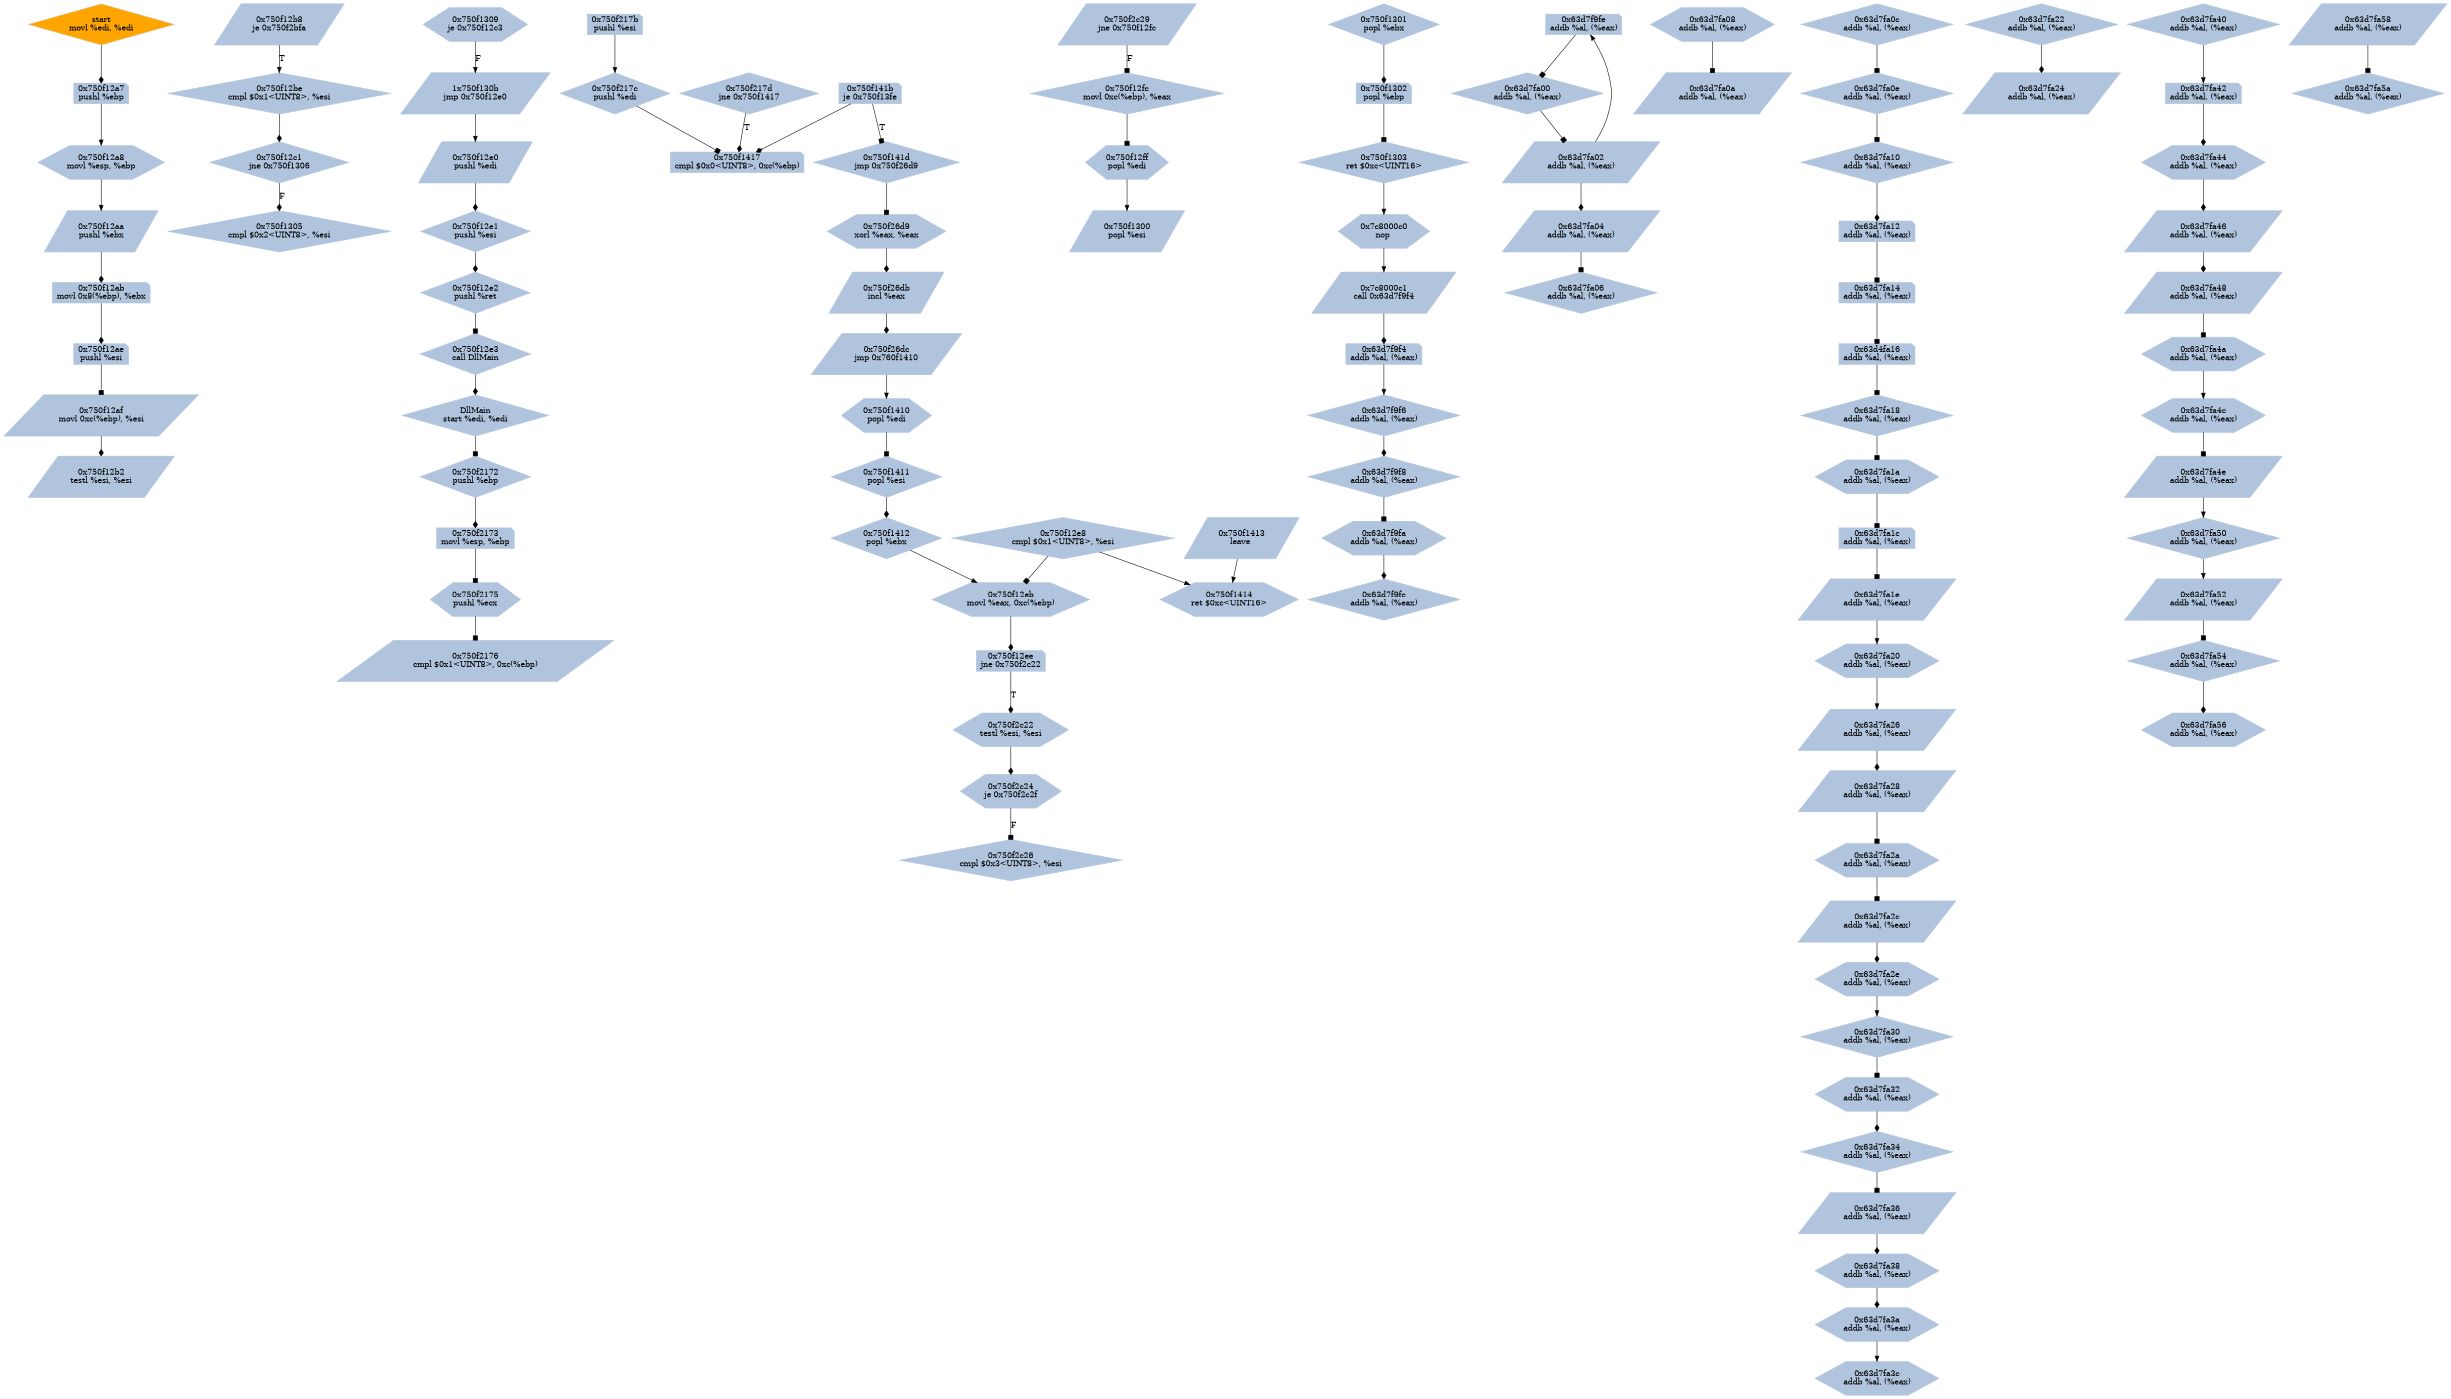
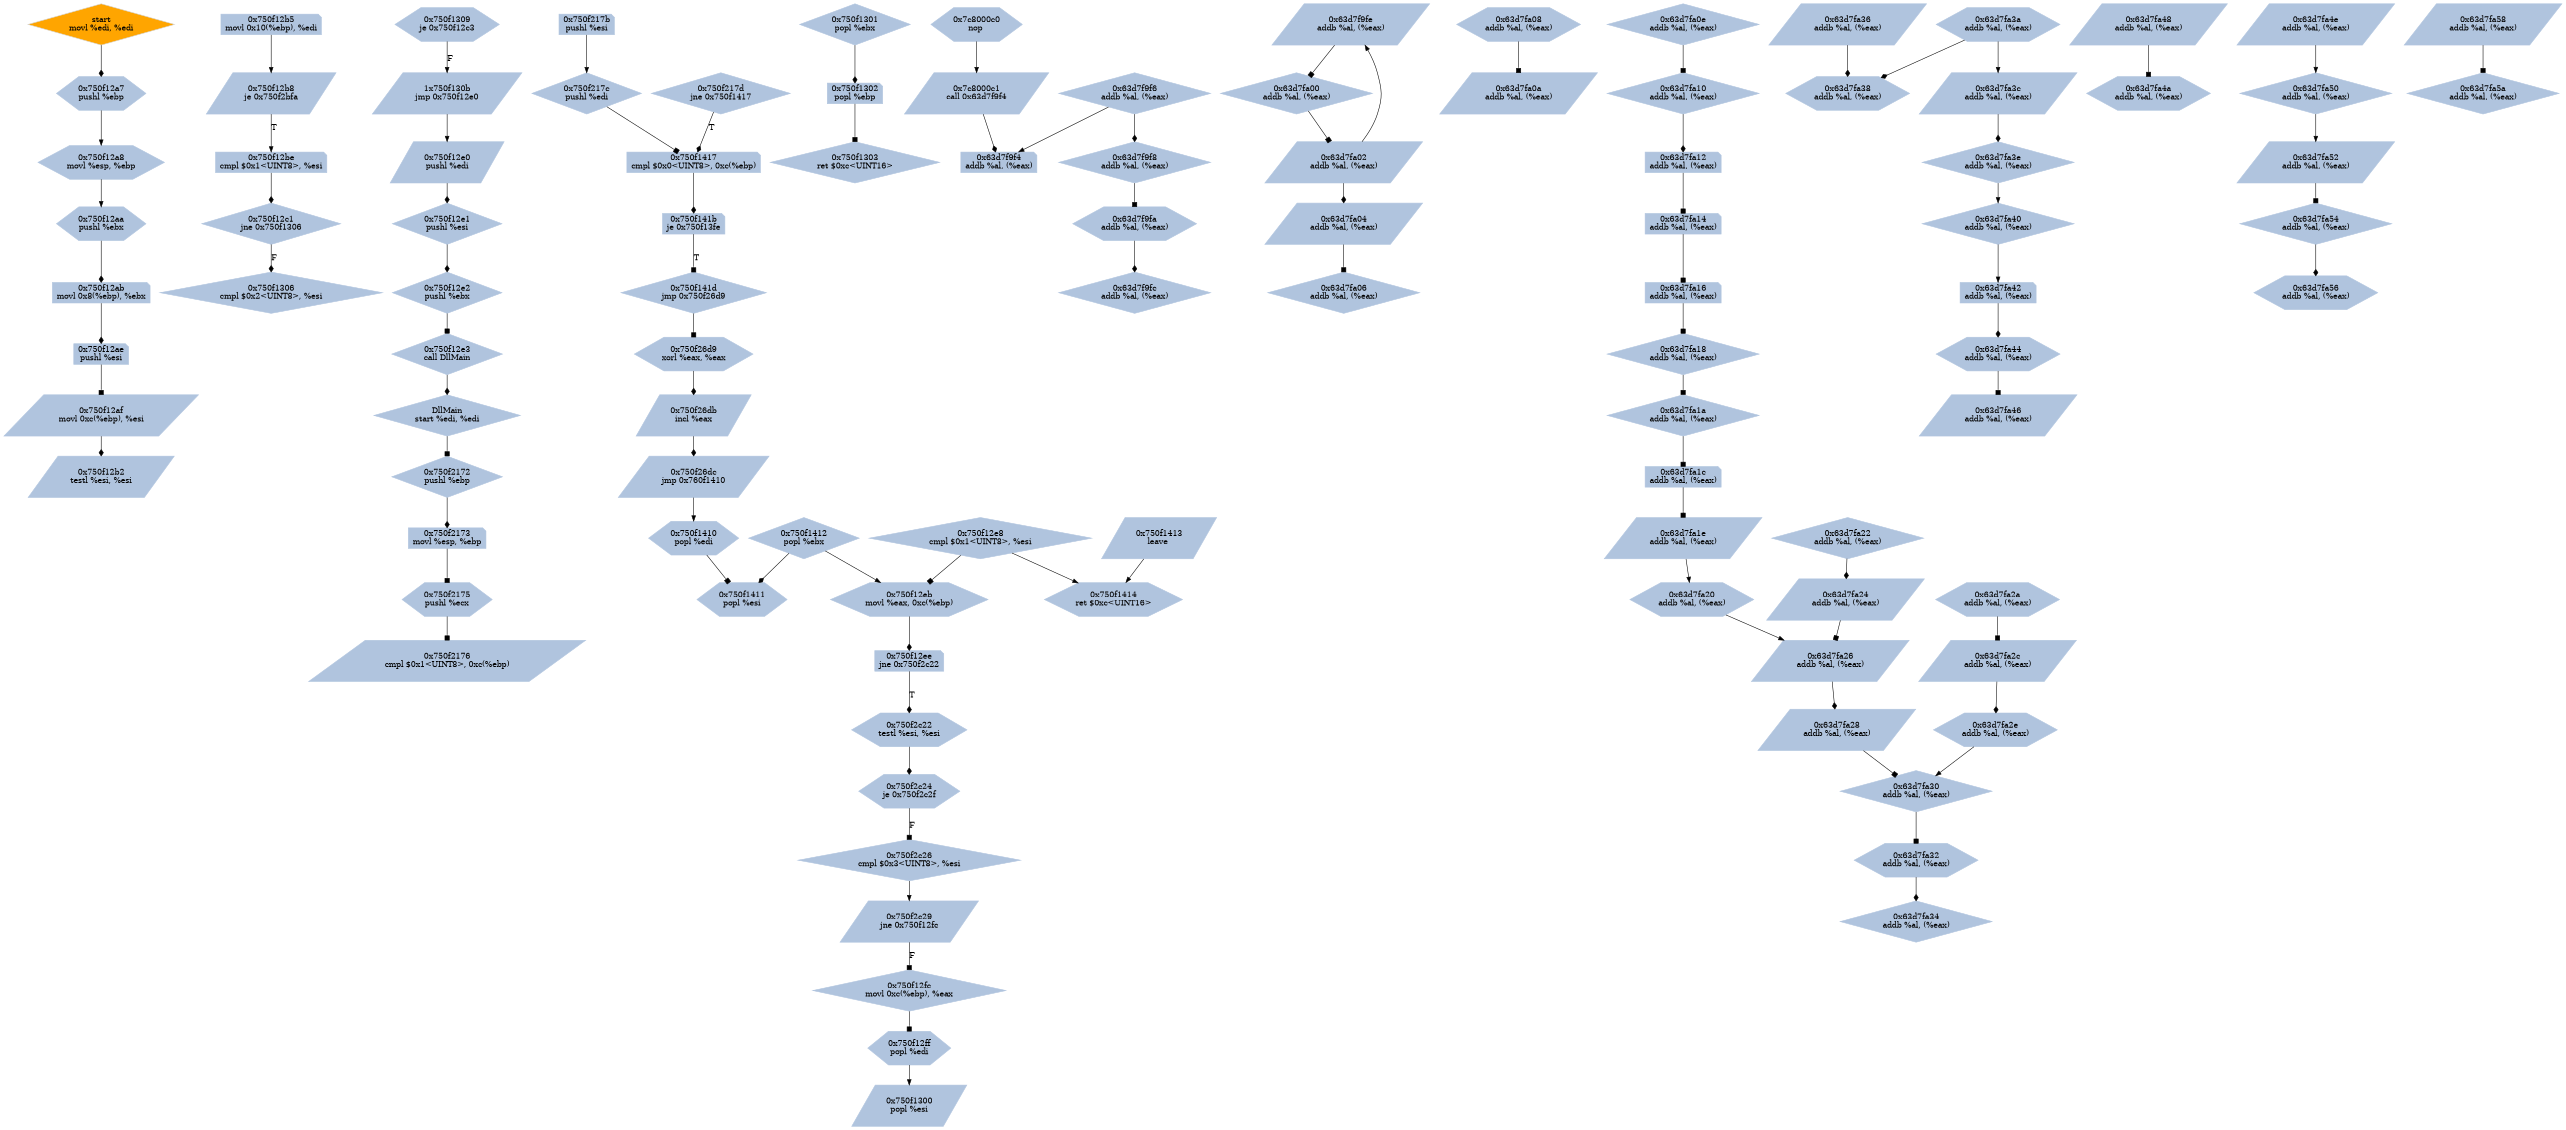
none -> (271, 24)
(1584, 24) -> (1351, 24)
(1877, 24) -> none
(101, 93) -> (101, 93)
(279, 93) -> (271, 162)
(807, 126) -> (694, 190)
none -> (1998, 162)
(2203, 192) -> (1998, 380)
(1384, 196) -> none
(101, 231) -> (101, 224)
(279, 231) -> (271, 293)
(2203, 259) -> none
(475, 293) -> (447, 293)
(1877, 354) -> (1683, 293)
(1384, 377) -> (1066, 128)
(2203, 415) -> none
(886, 477) -> (742, 600)
(1877, 477) -> (1683, 415)
(886, 504) -> (776, 566)
none -> (1839, 628)
(1877, 825) -> (1878, 762)
none -> (909, 888)
(1877, 1180) -> none
(1877, 1294) -> (1926, 58)
(1877, 1378) -> (1998, 93)
